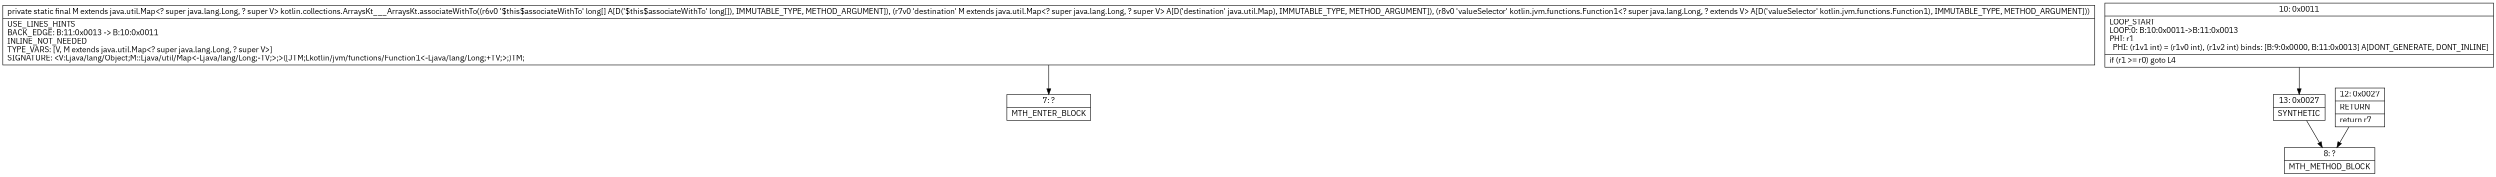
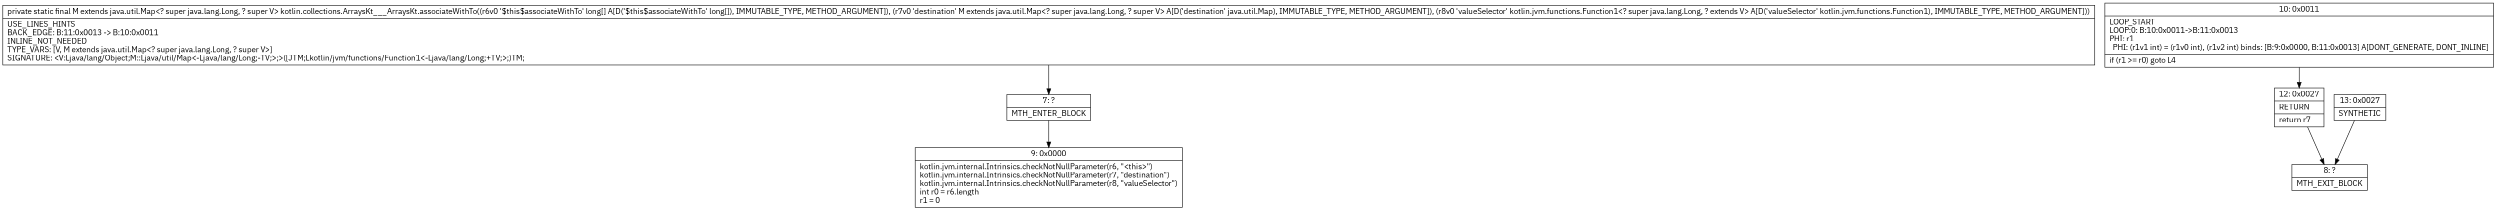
(2299, 78) -> (2299, 75)
(2330, 167) -> (2330, 184)
none -> (1049, 177)
